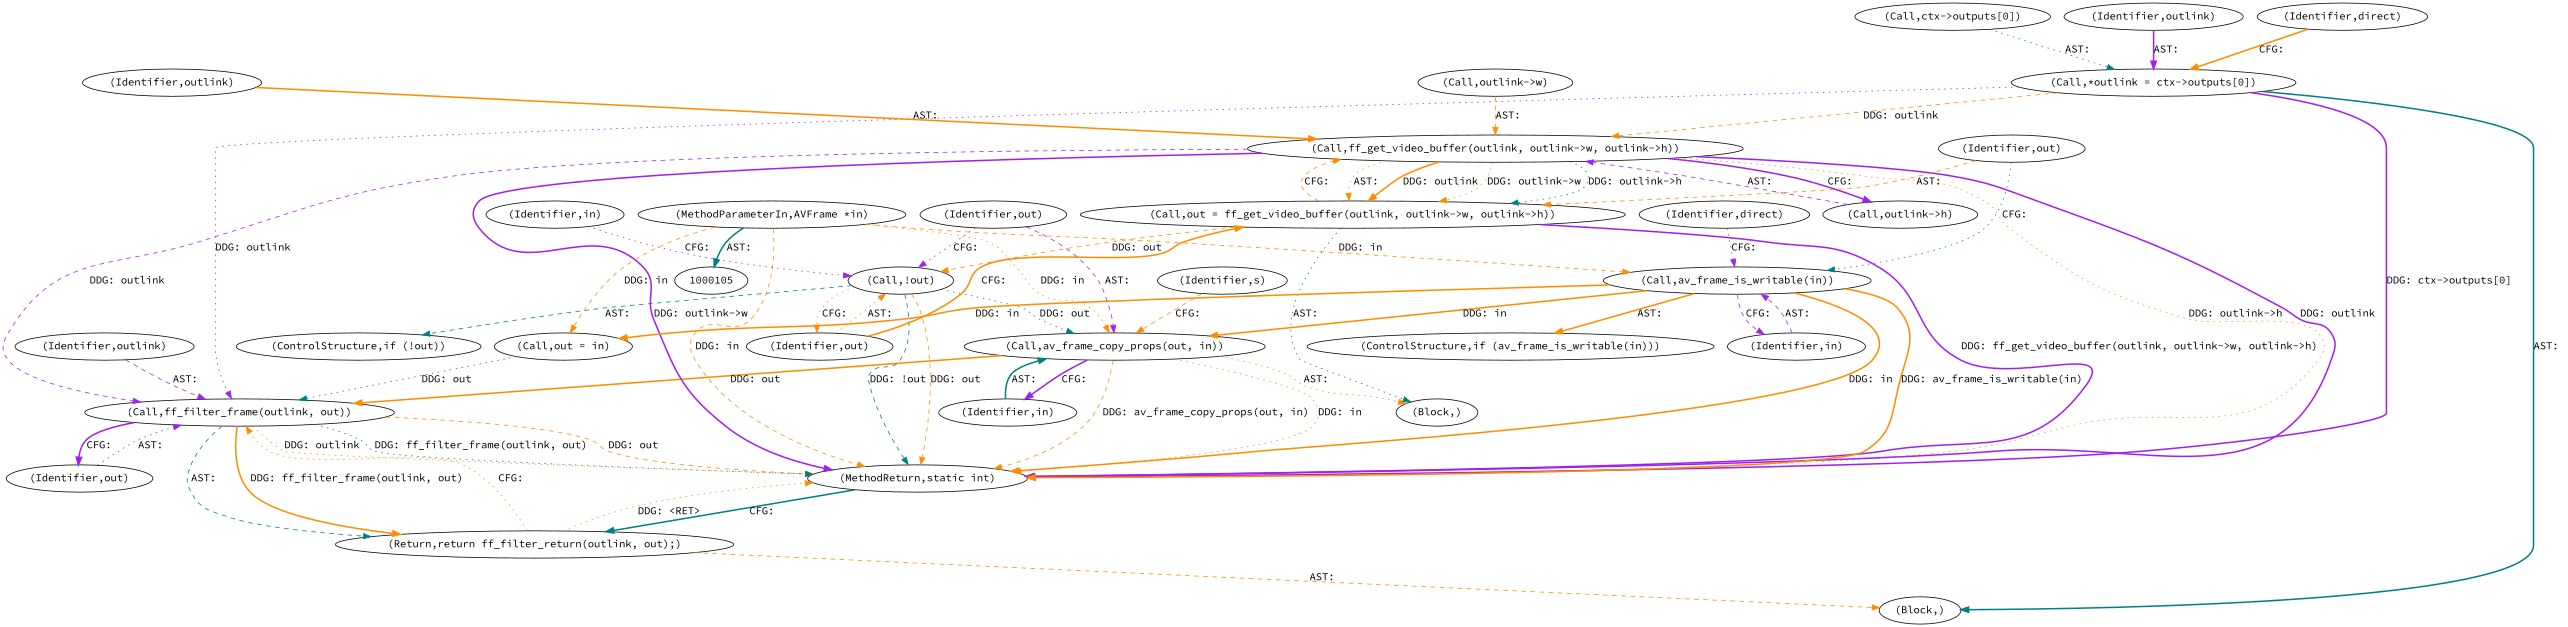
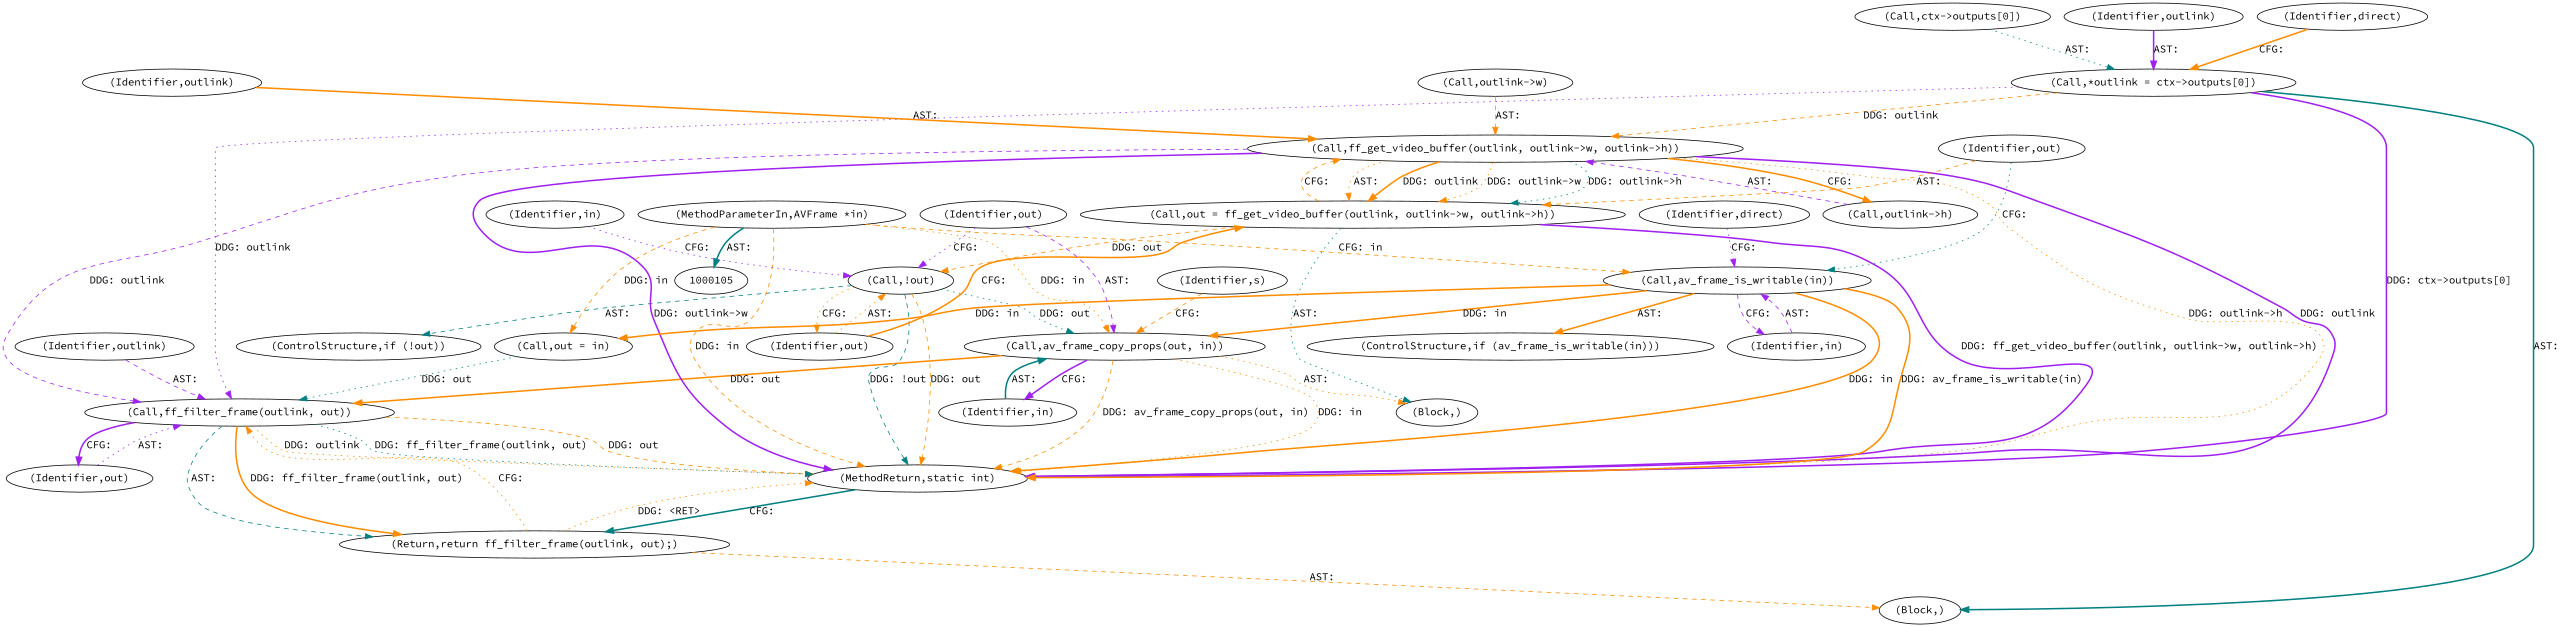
(1767, 172) -> (1767, 172)
(1360, 248) -> (1360, 248)
(535, 544) -> (535, 544)
